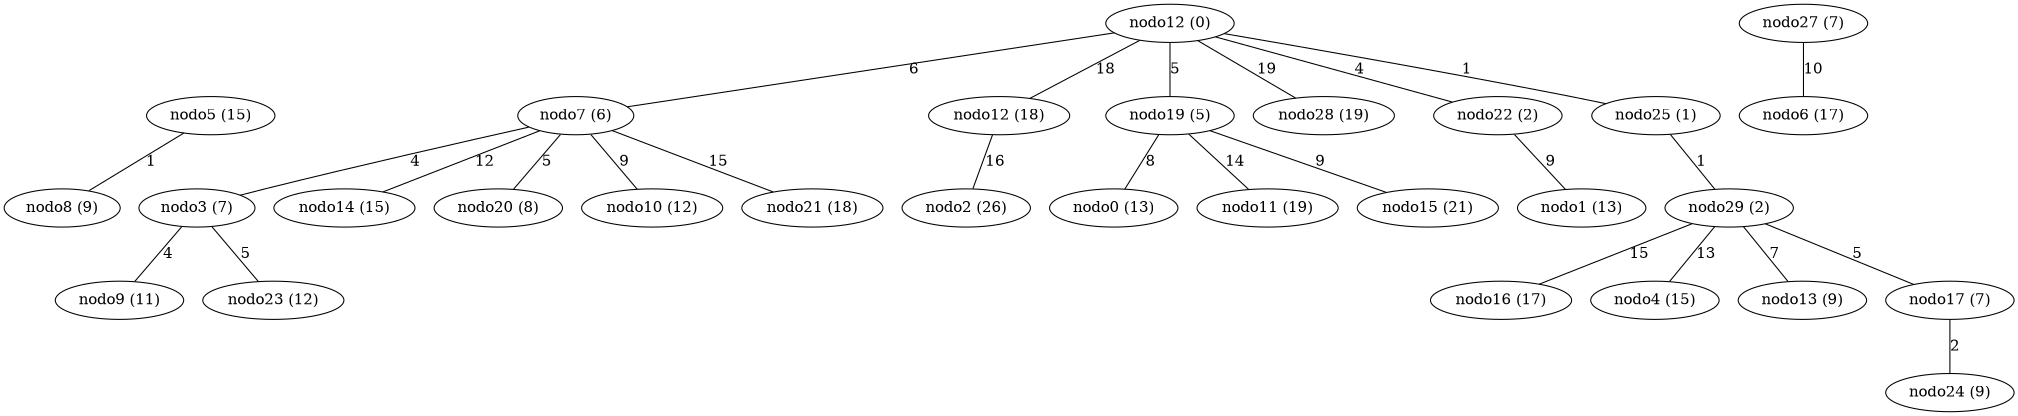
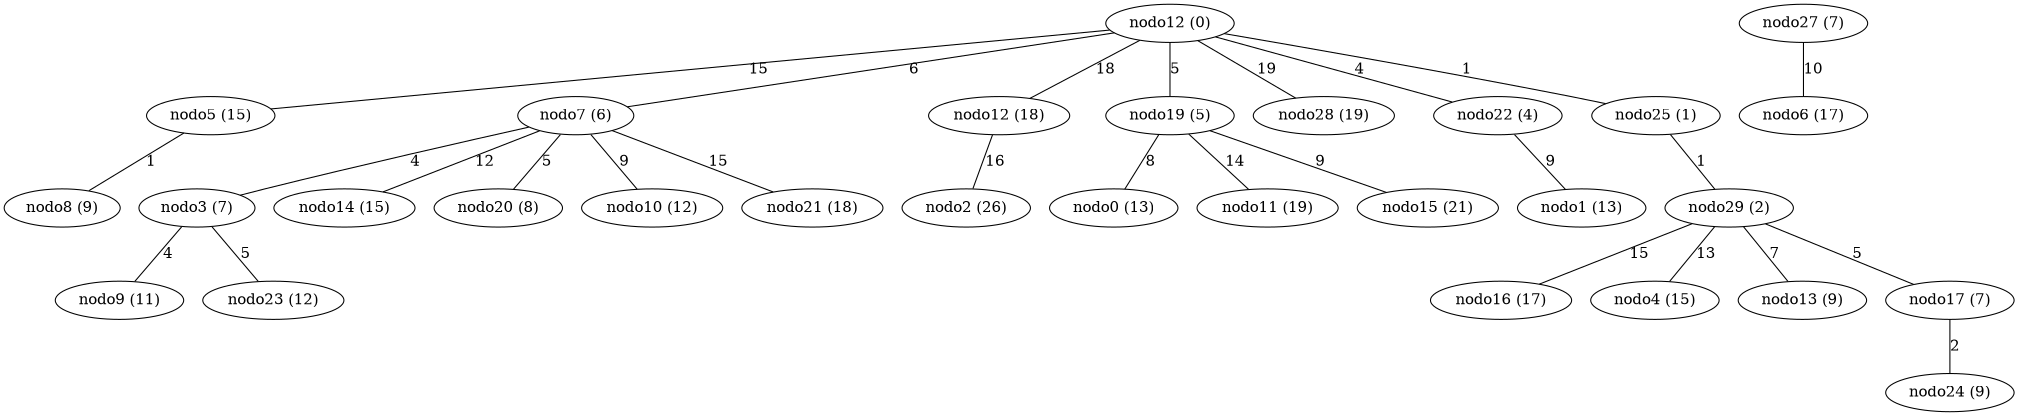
none -> (690, 70)
(1498, 116) -> (1498, 116)
